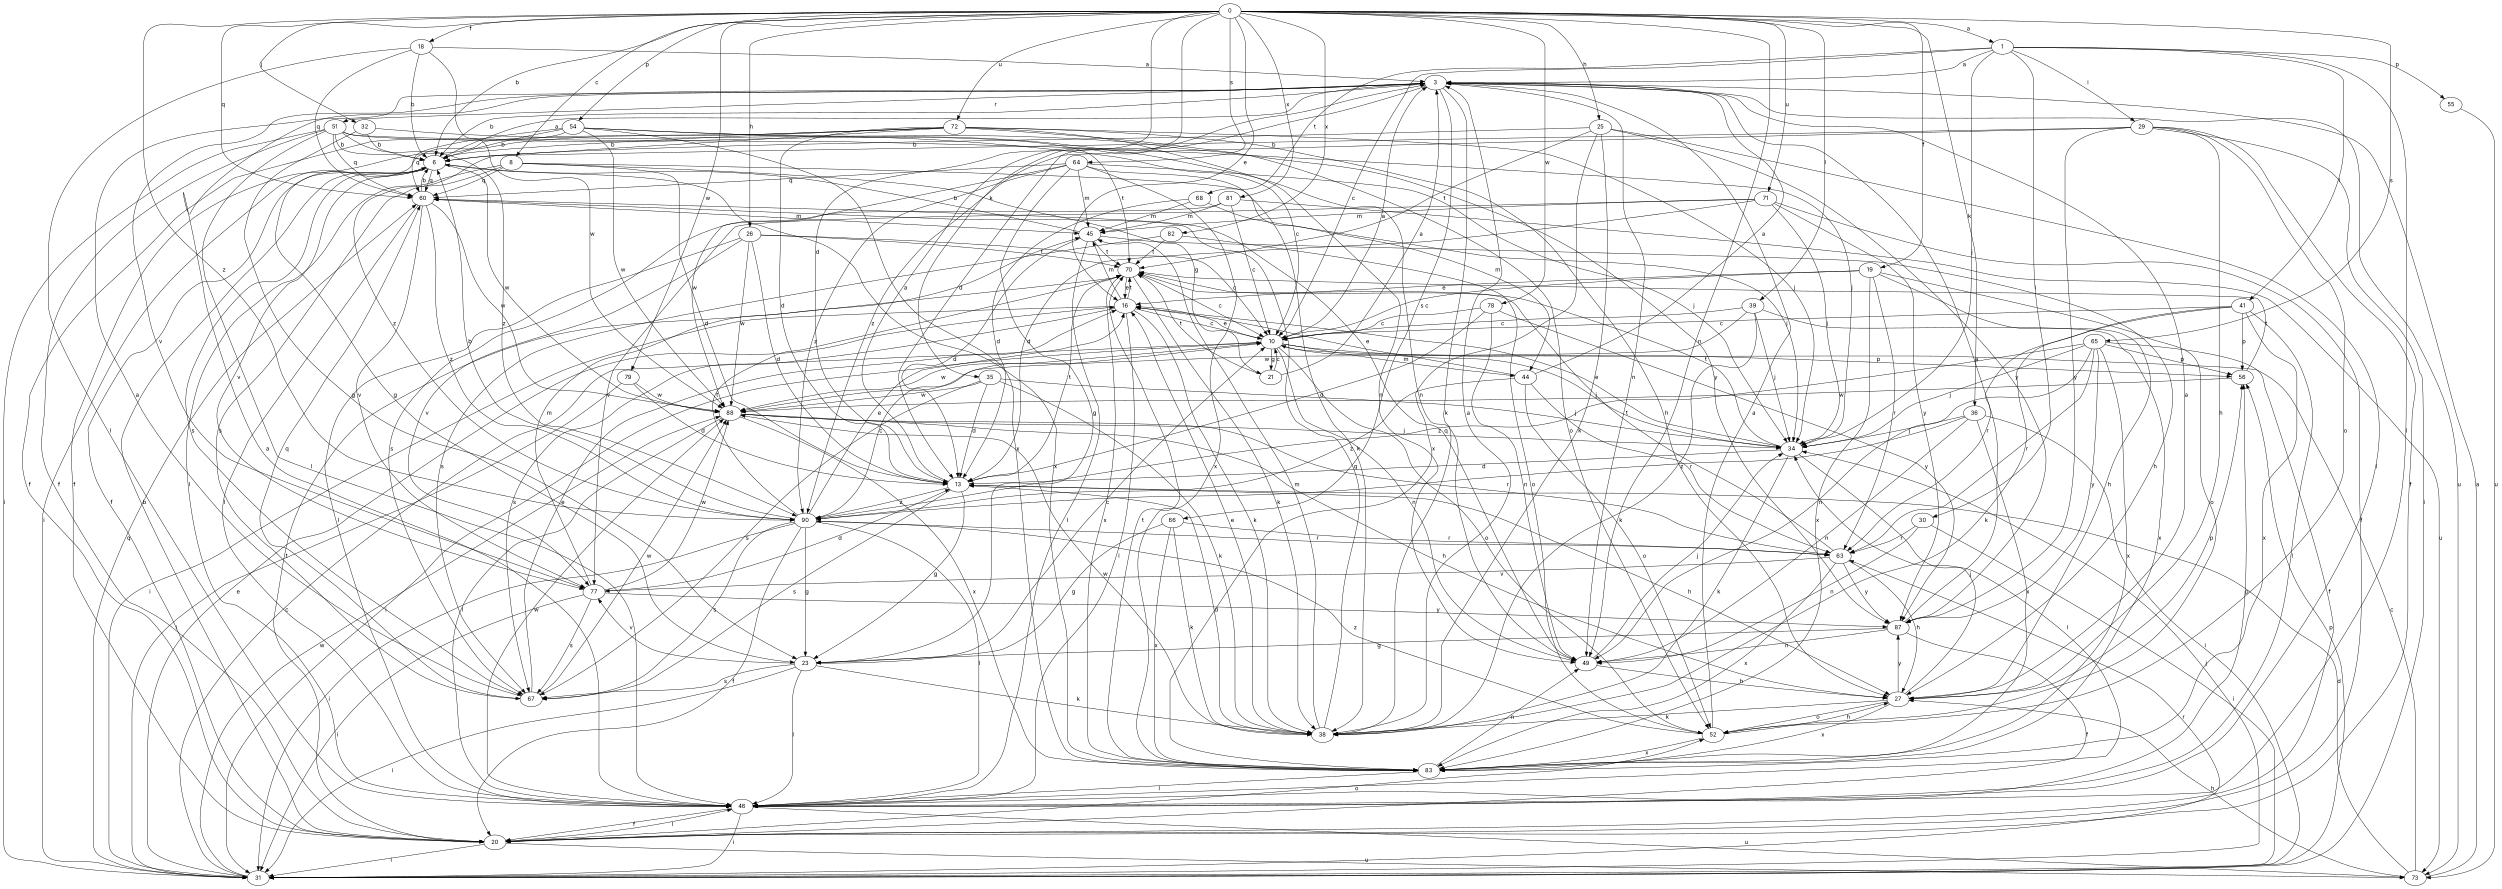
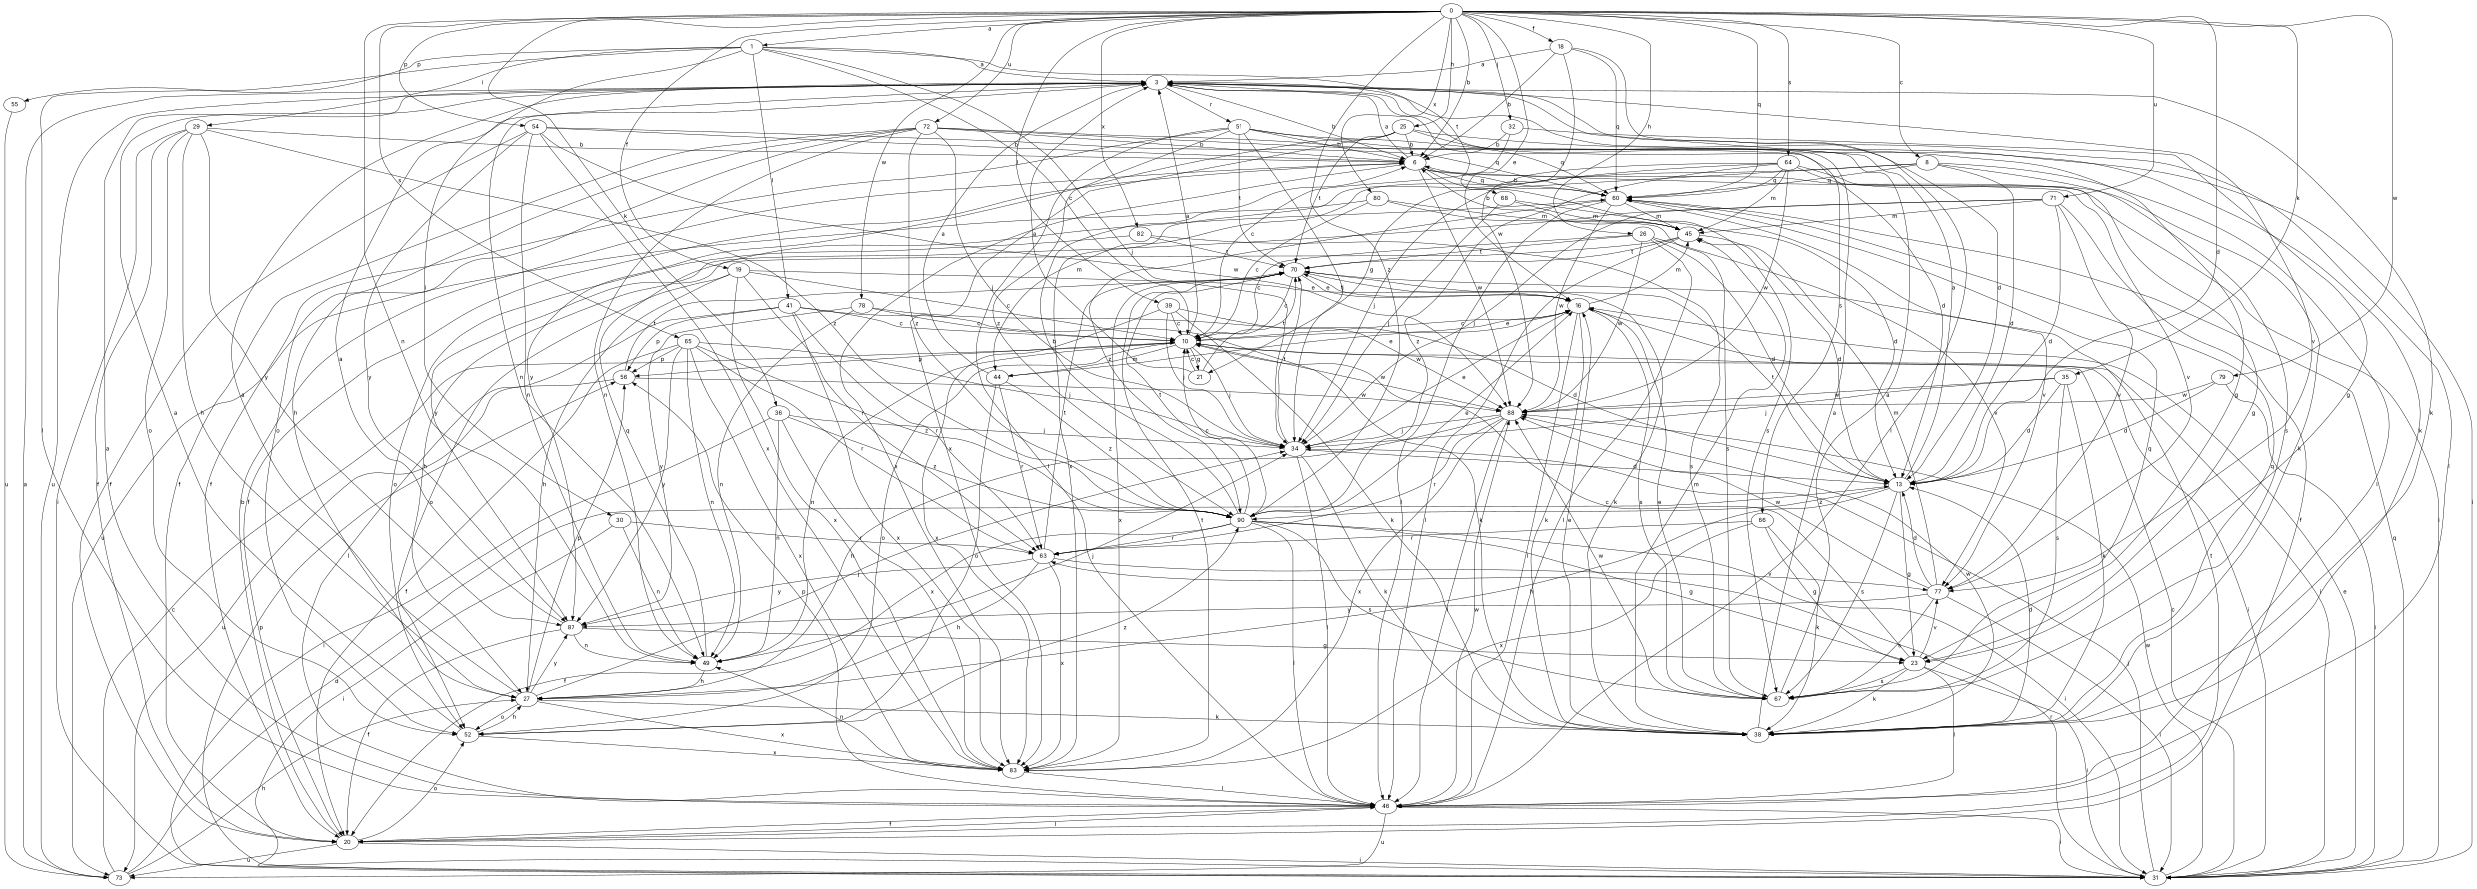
(1229, 199) -> (1377, 199)
none -> (288, 539)
